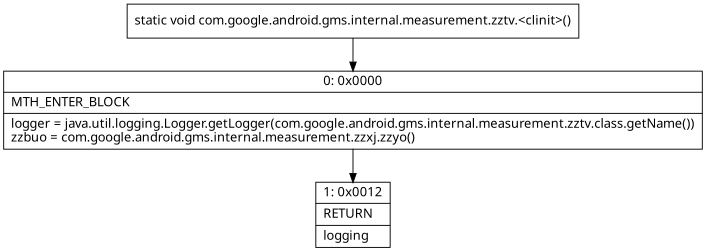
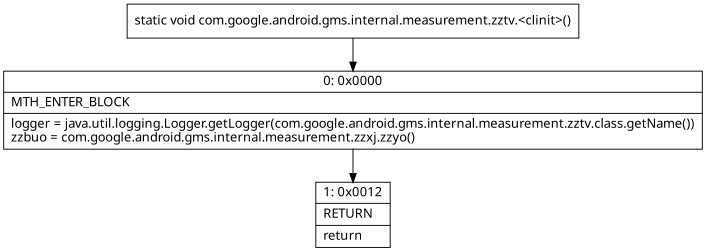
(346, 236) -> (343, 236)
